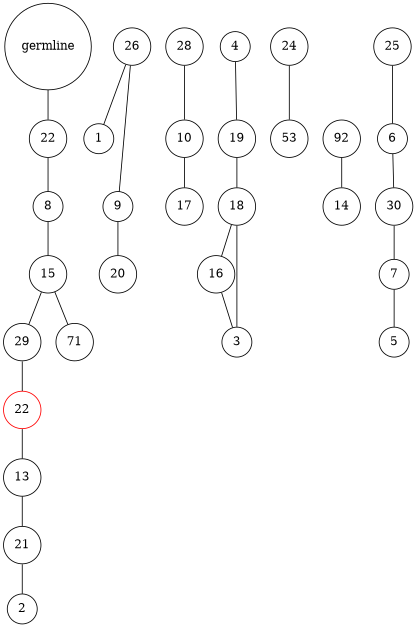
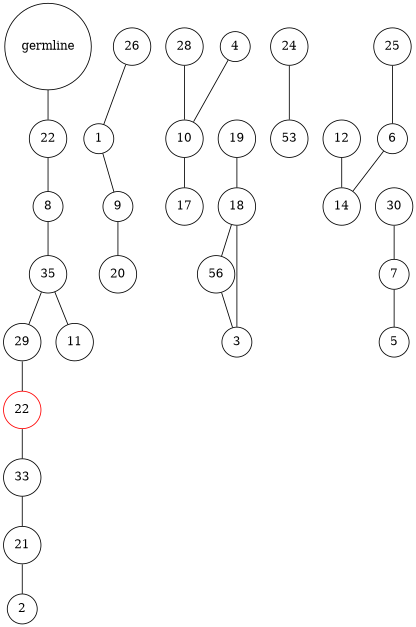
(236, 91) -> (211, 91)
(125, 129) -> (108, 173)
(342, 139) -> (342, 139)
(393, 171) -> (368, 171)
(48, 274) -> (48, 274)
(216, 274) -> (216, 274)
(75, 342) -> (75, 342)
(22, 478) -> (22, 478)
